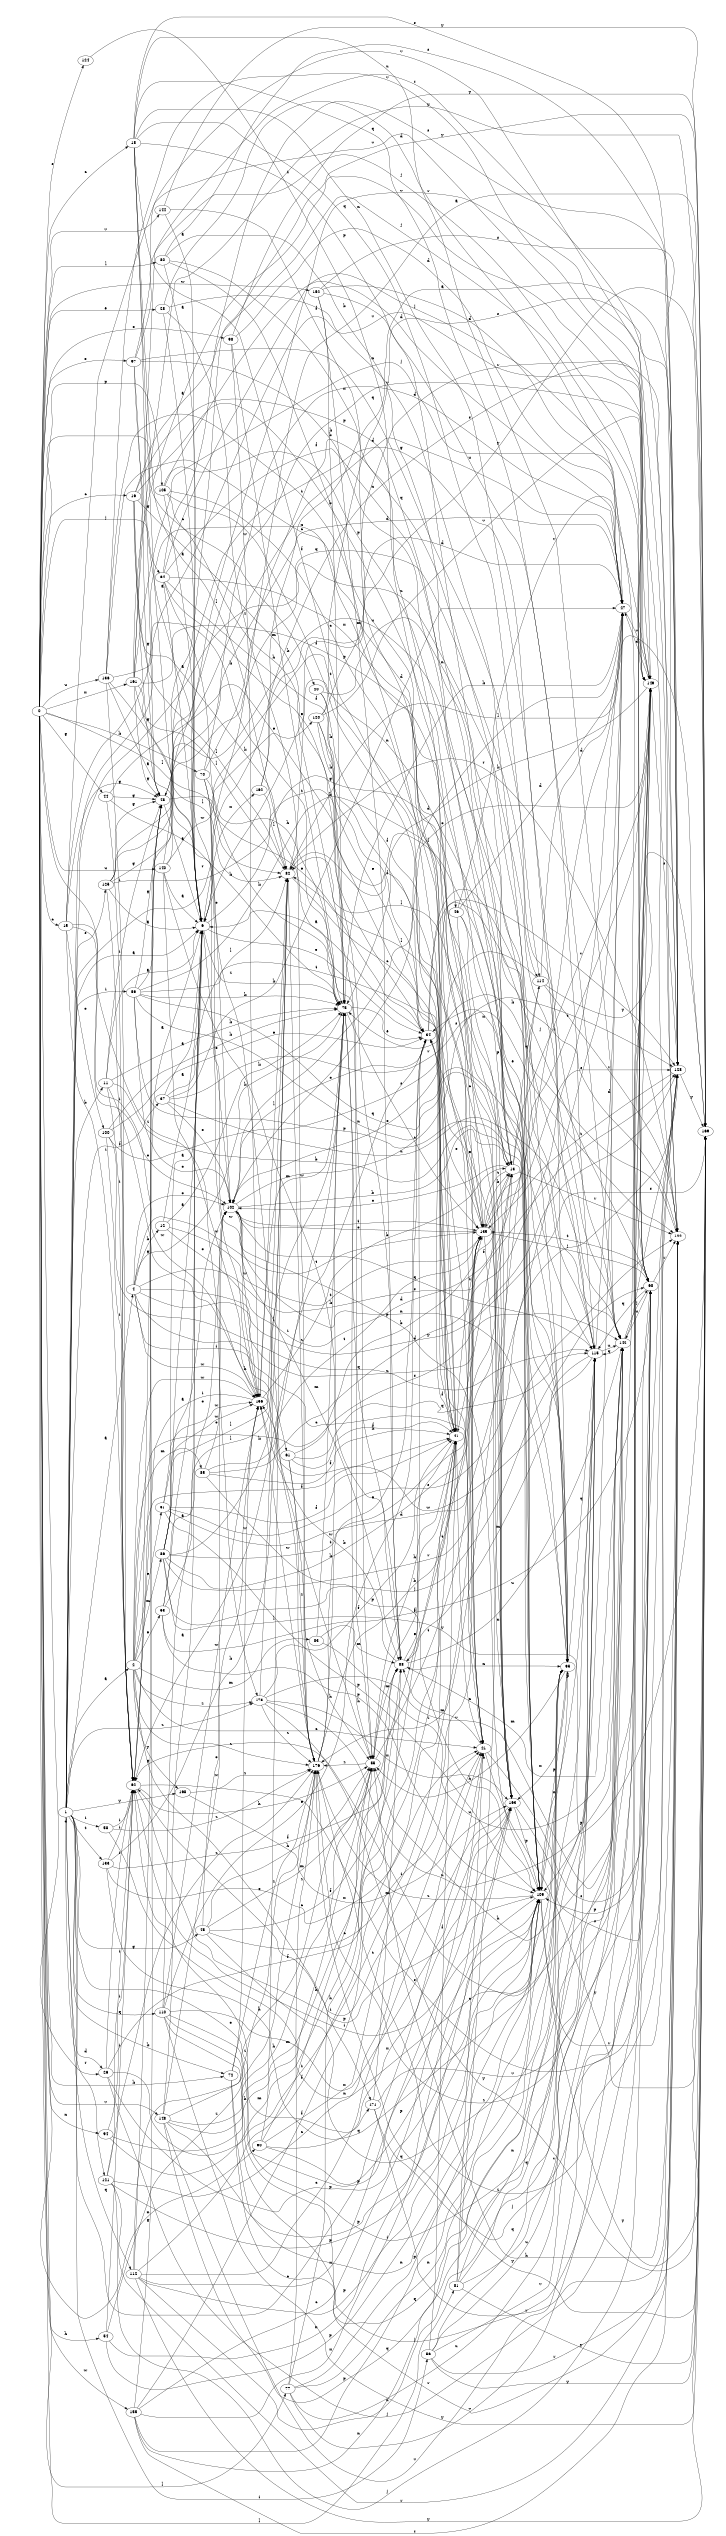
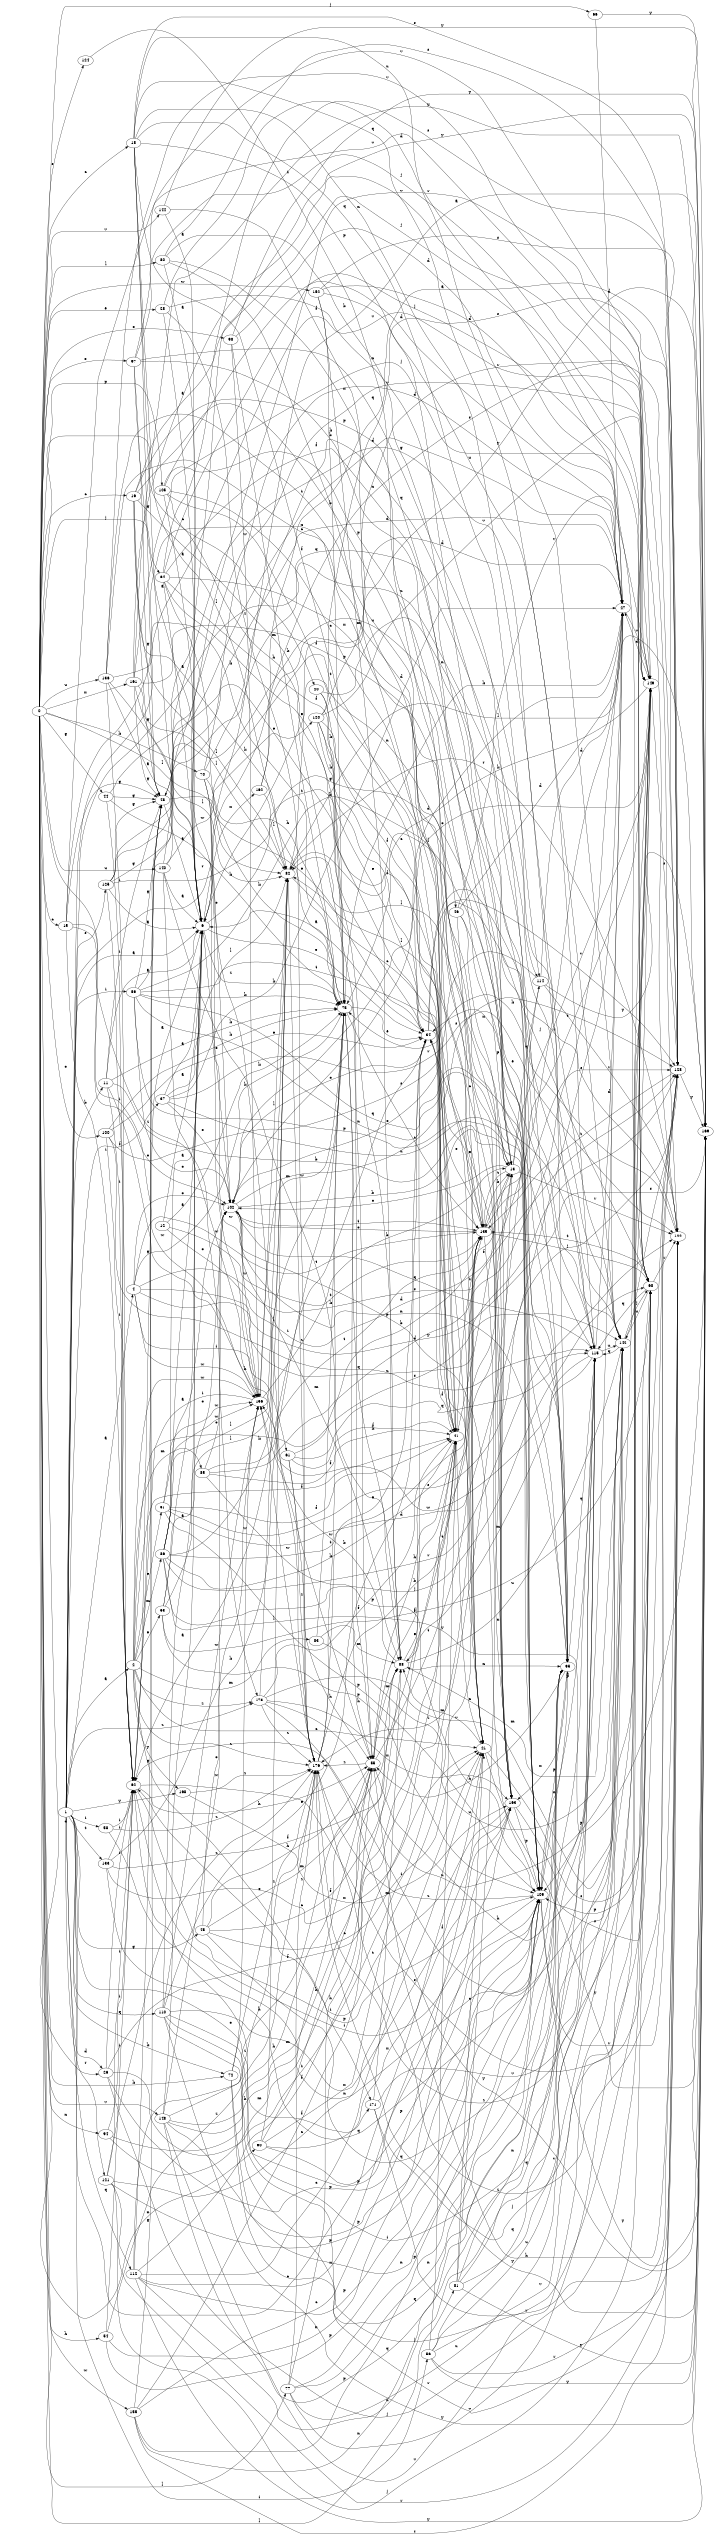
none -> (595, 15)
(581, 252) -> none
(81, 1029) -> (47, 937)
(143, 1257) -> none
(425, 1417) -> (462, 1373)
(407, 2193) -> none
